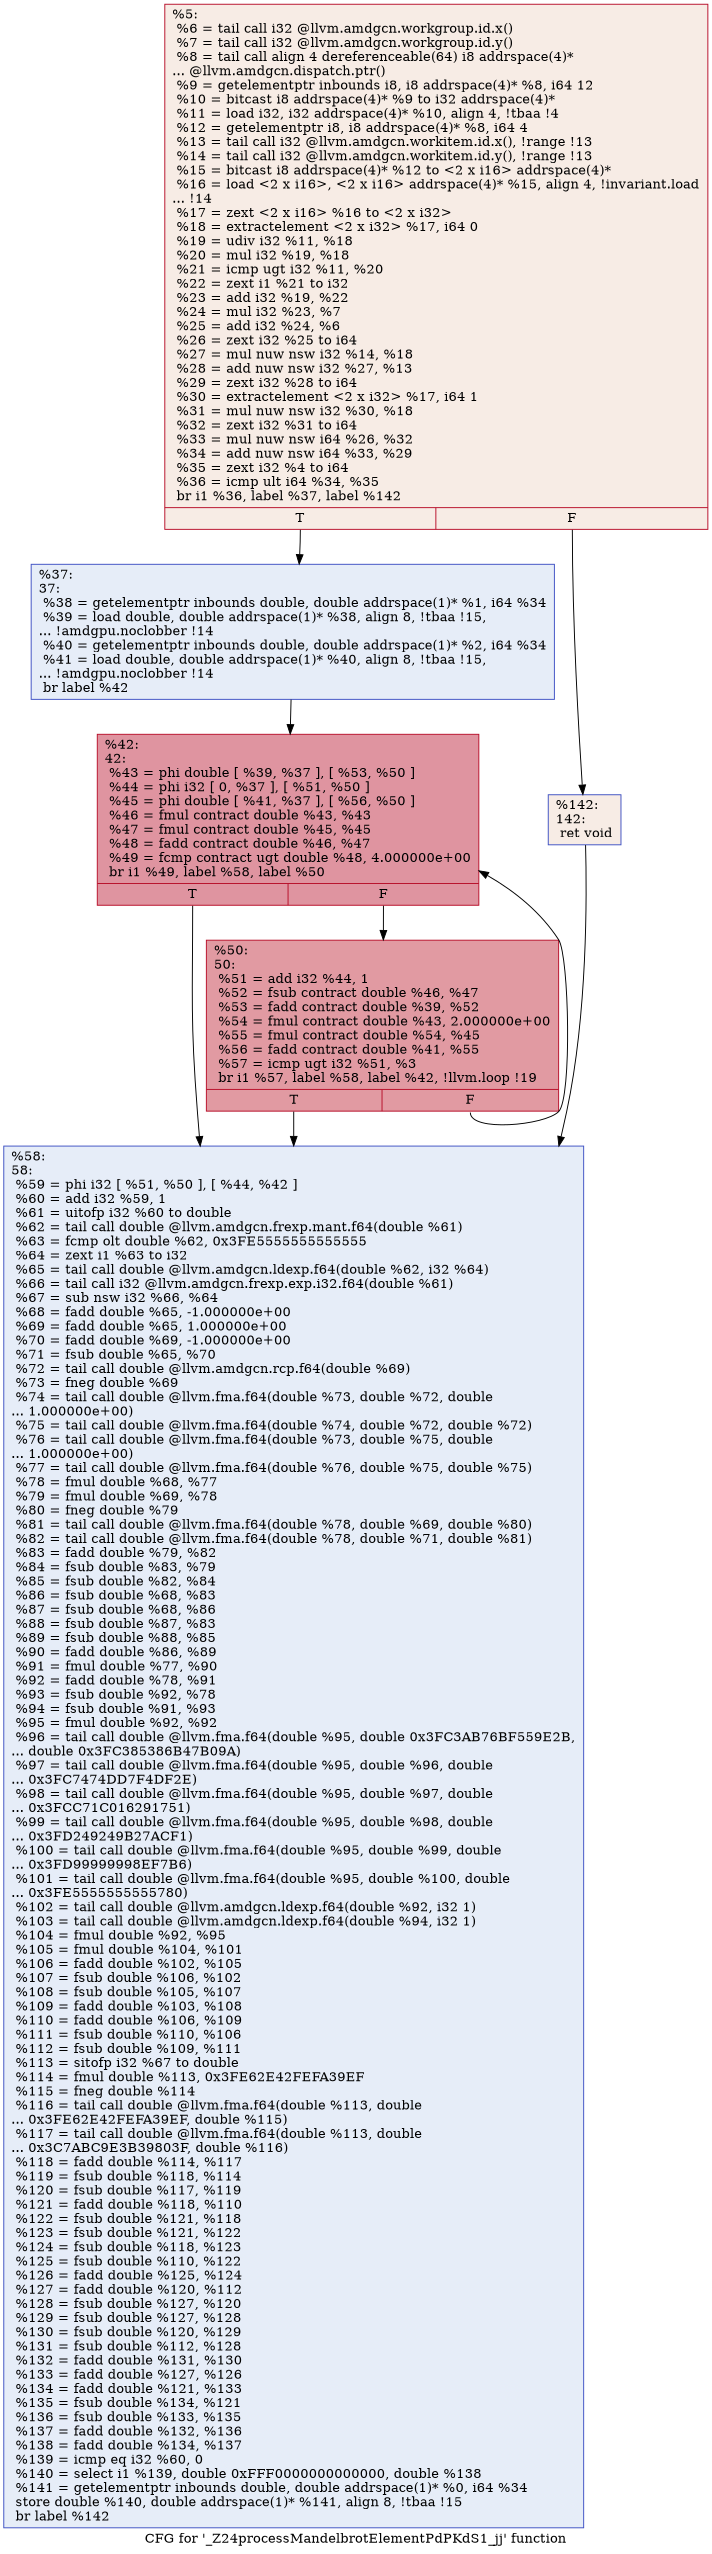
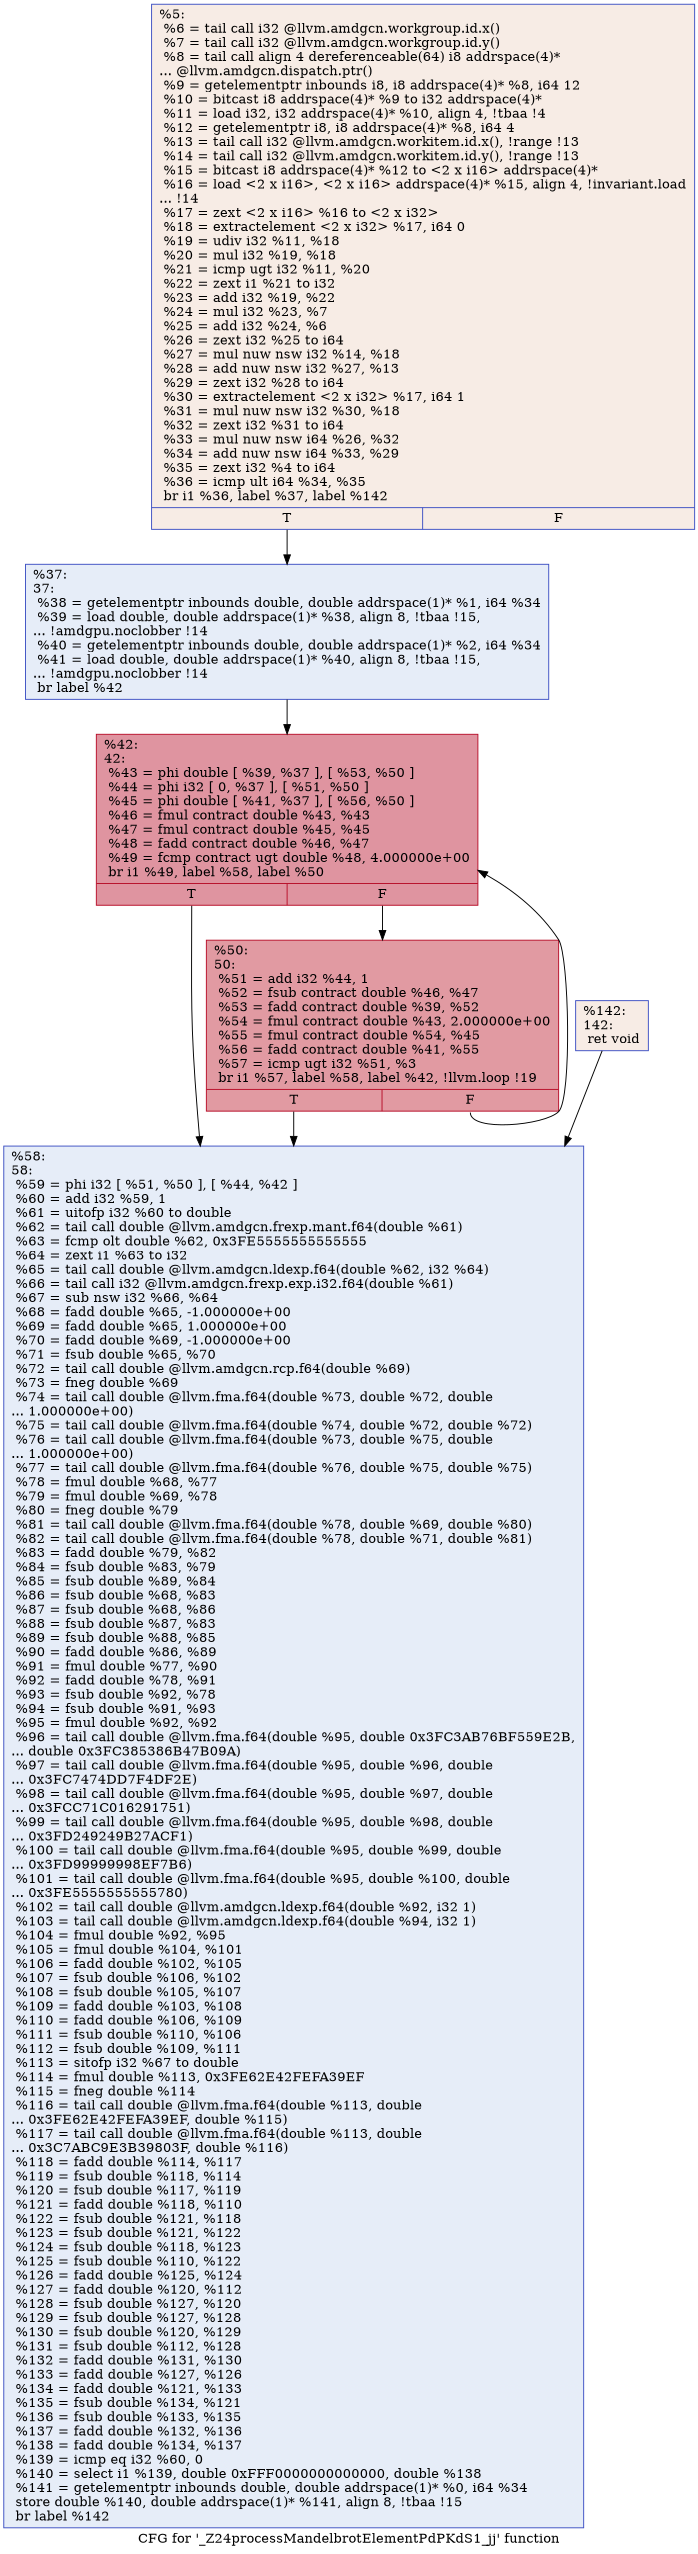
(436, 267) -> (423, 267)
(575, 657) -> none
(114, 1581) -> (114, 1581)
